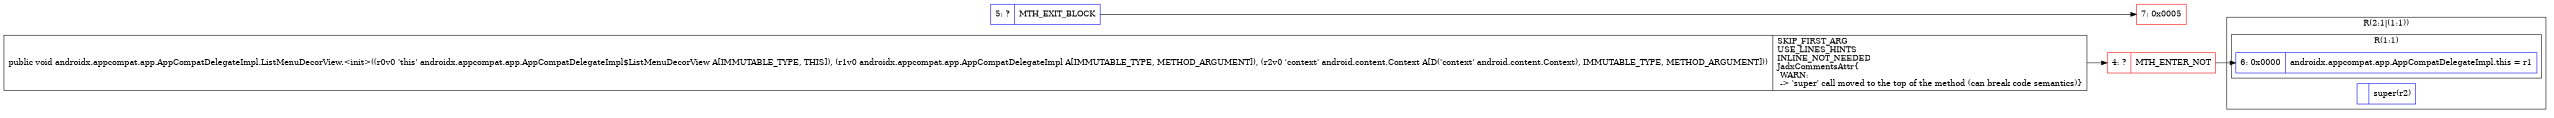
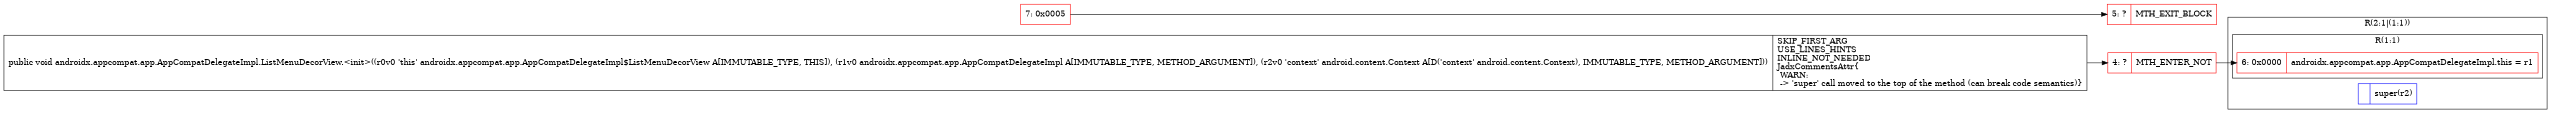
(1045, 14) -> (2162, 14)
(1615, 14) -> (1586, 14)
(2386, 63) -> (2388, 63)
